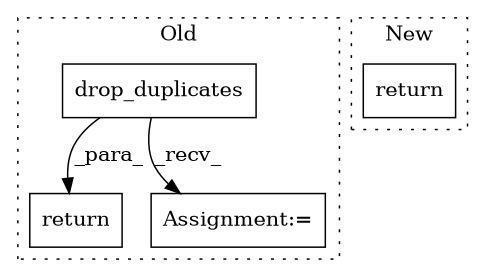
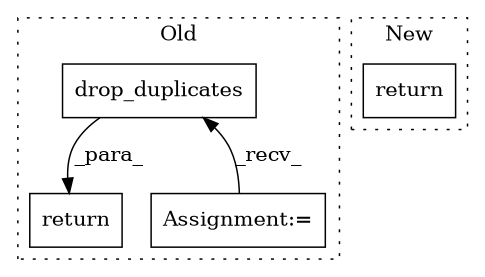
(150, 154) -> (234, 158)
